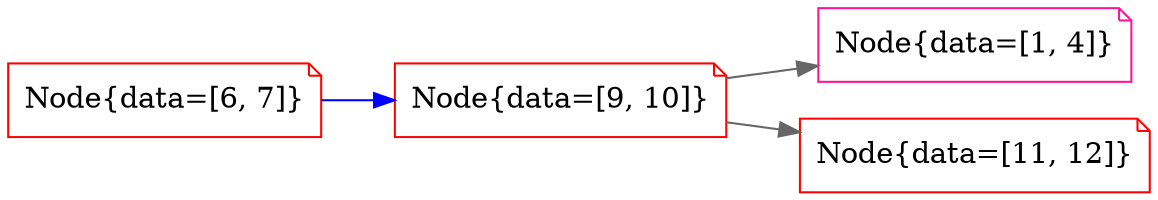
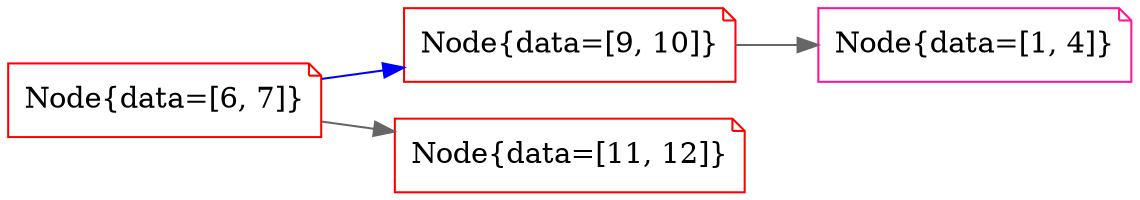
(753, 126) -> (348, 125)
